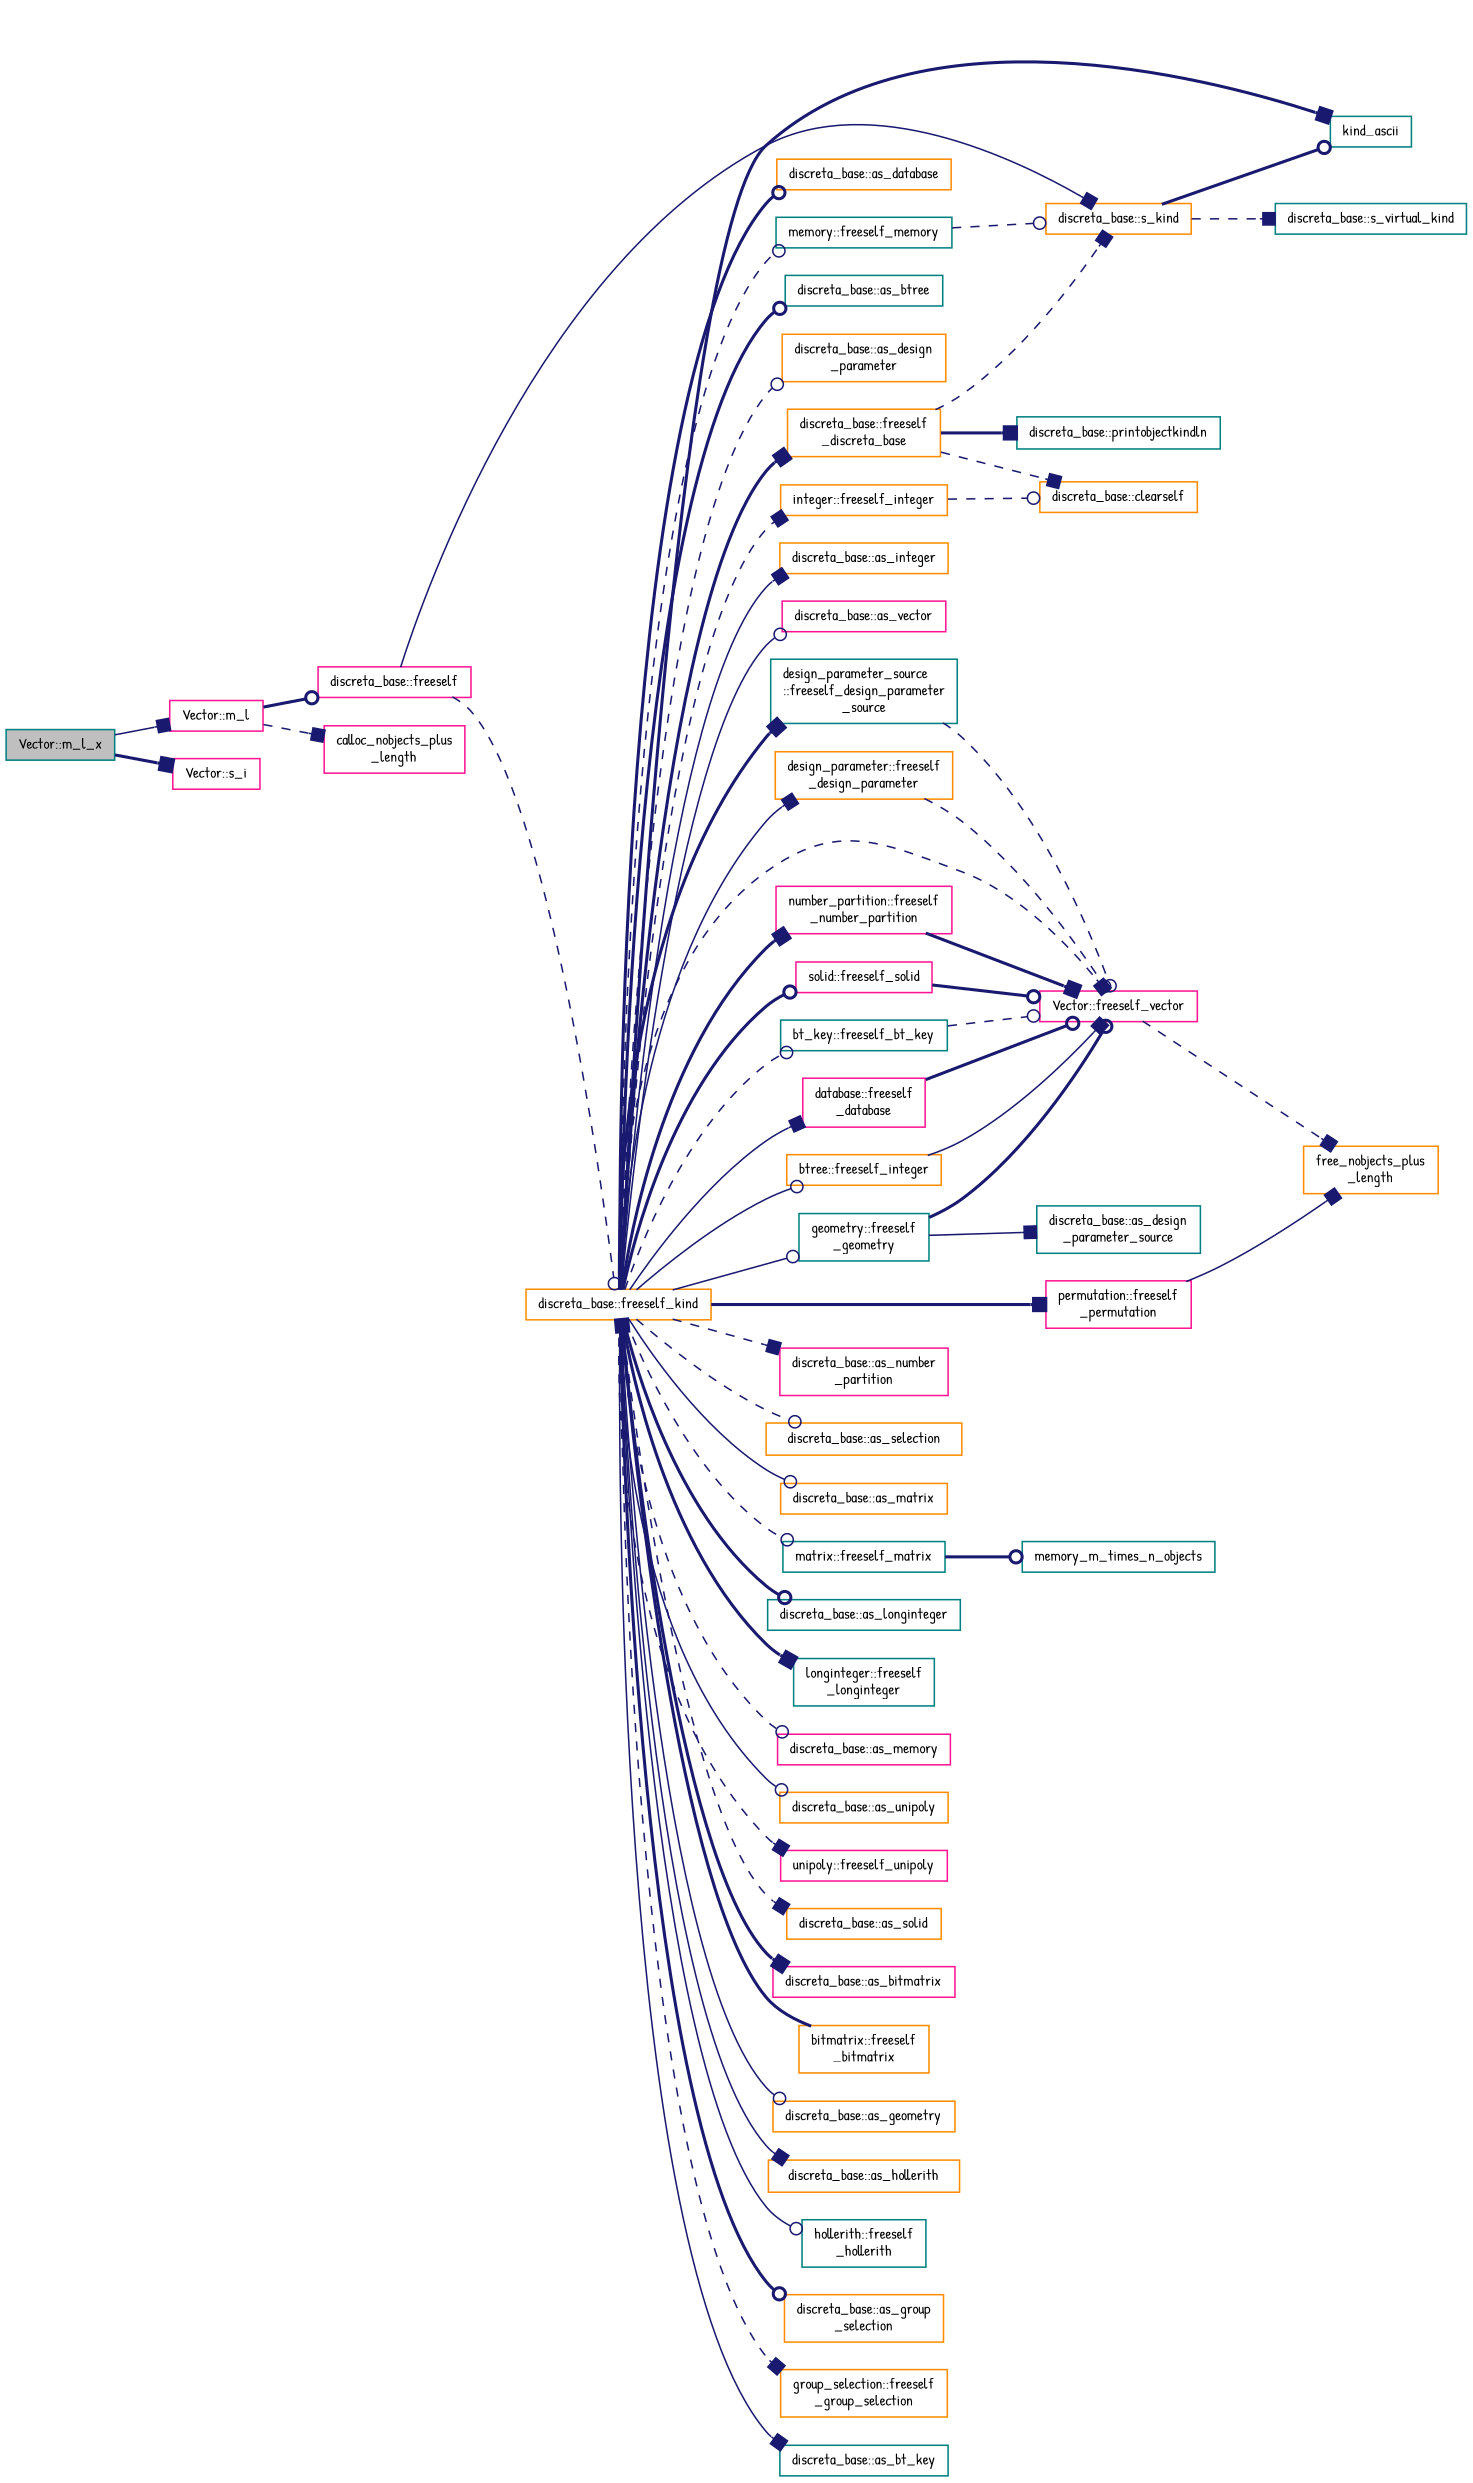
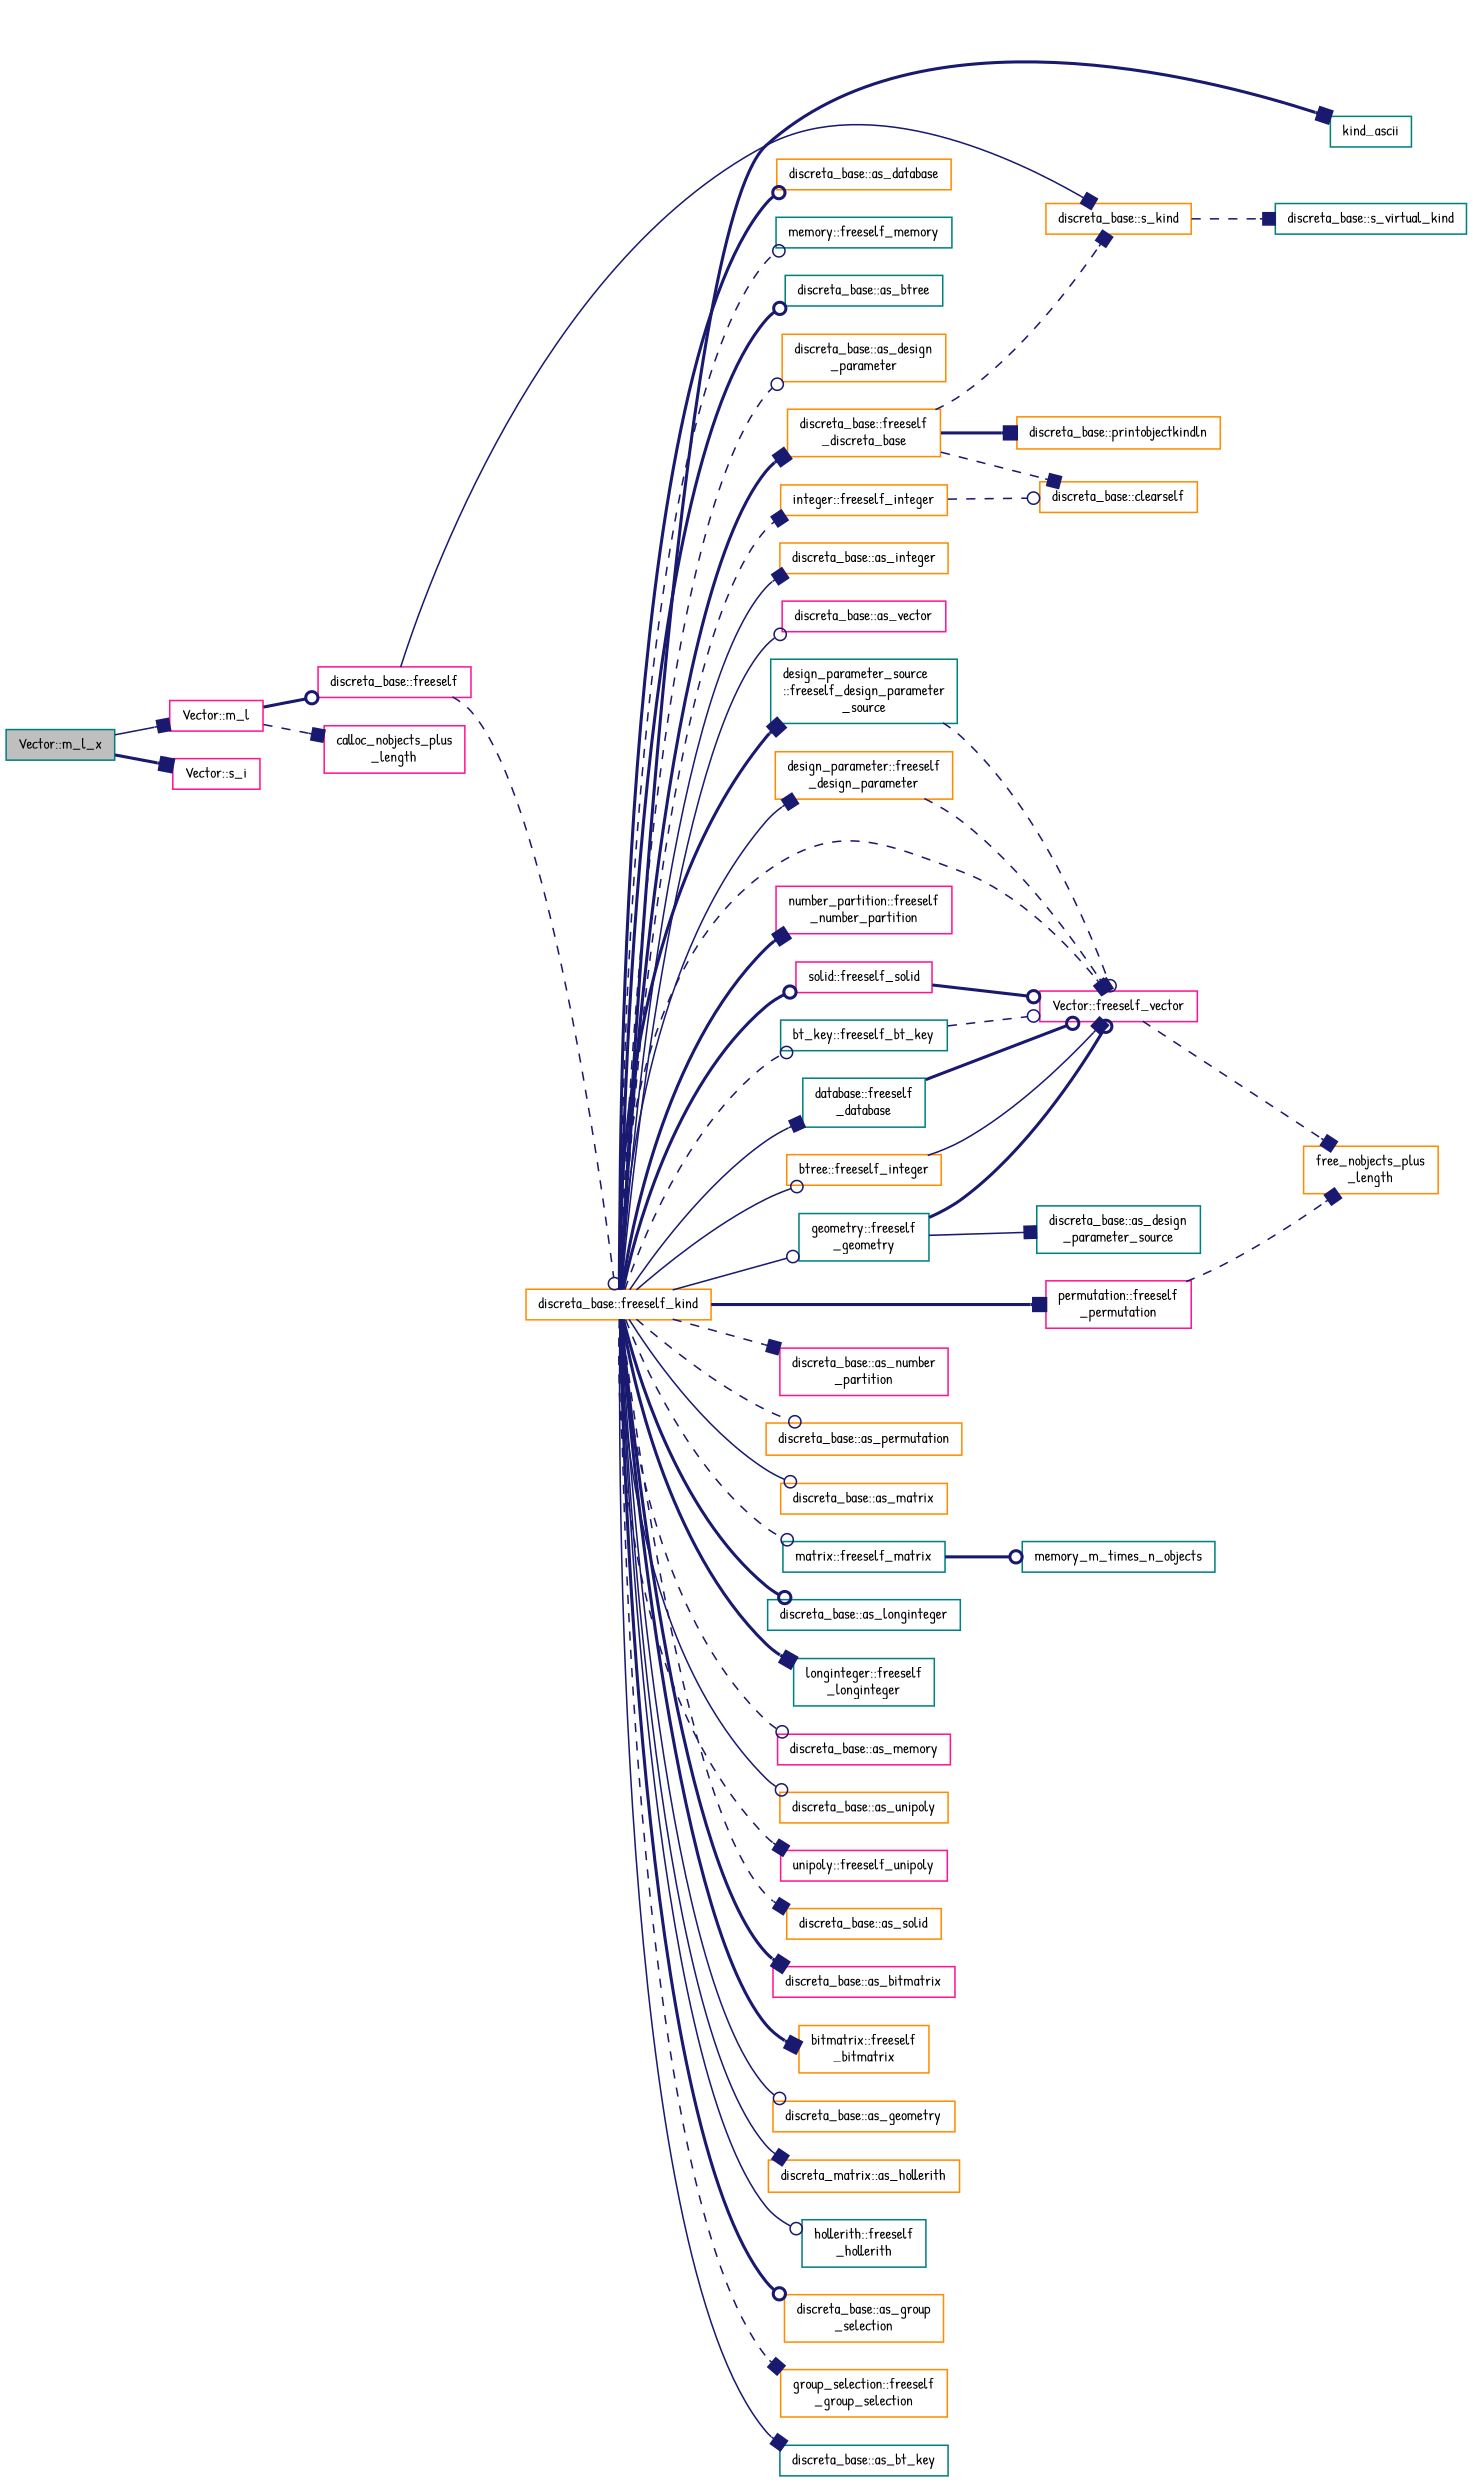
(1240, 177) -> none
(993, 226) -> none
(1119, 433) -> (1119, 433)
(1023, 879) -> (1023, 879)
(995, 960) -> none
(864, 1103) -> (864, 1103)
(1258, 1245) -> (1258, 1245)
(864, 1439) -> (864, 1439)
(703, 1844) -> (669, 1710)
(864, 2176) -> (864, 2176)
